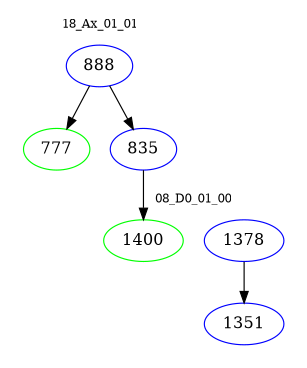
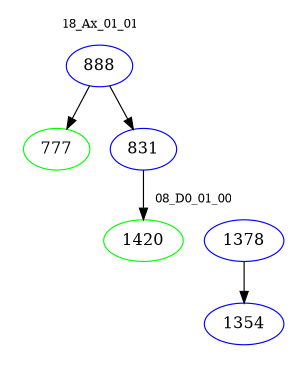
(143, 149) -> (143, 149)
(143, 241) -> (143, 241)
(244, 324) -> (244, 324)
